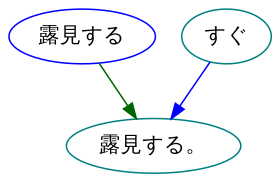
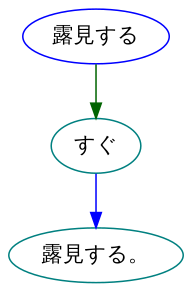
(113, 84) -> (96, 84)
